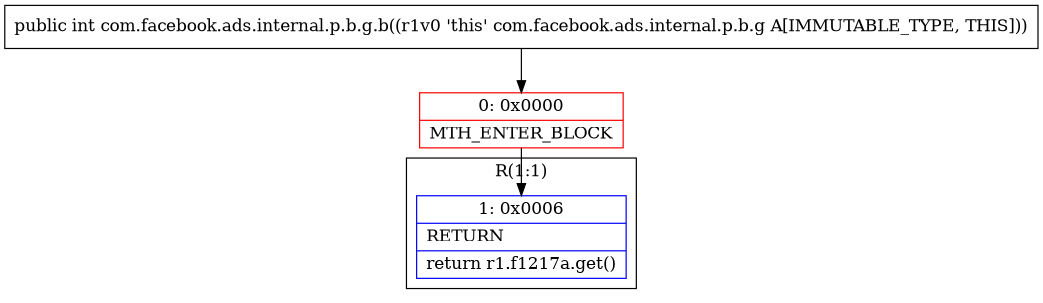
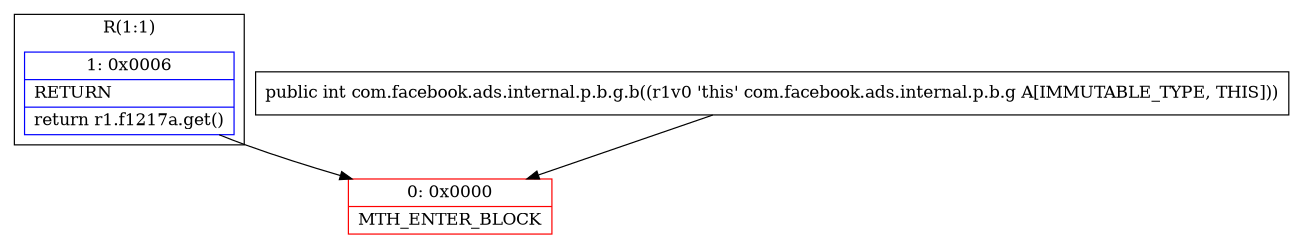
(521, 166) -> (279, 157)
